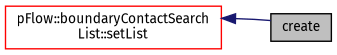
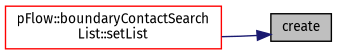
(253, 19) -> (239, 36)
